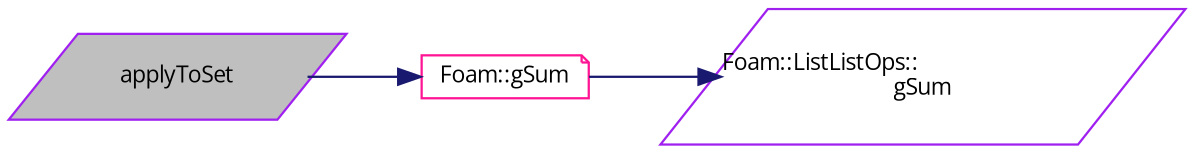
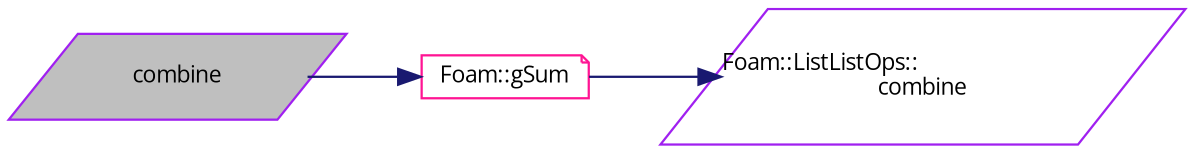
(178, 77) -> (178, 77)
(923, 77) -> (923, 77)
